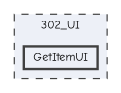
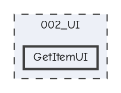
(61, 26) -> (61, 26)
